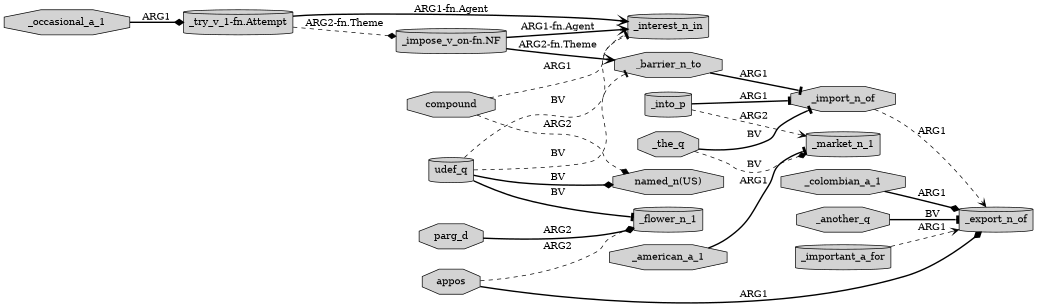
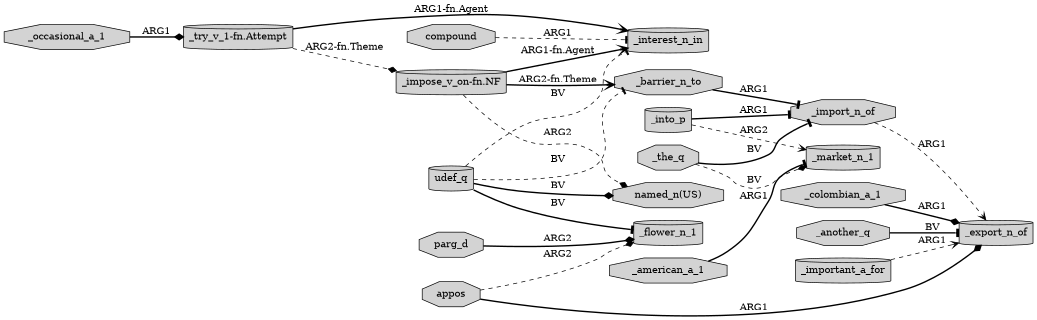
(554, 134) -> (542, 144)
